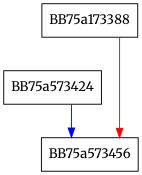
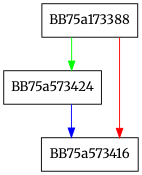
none -> (72, 49)
(90, 154) -> (90, 154)
